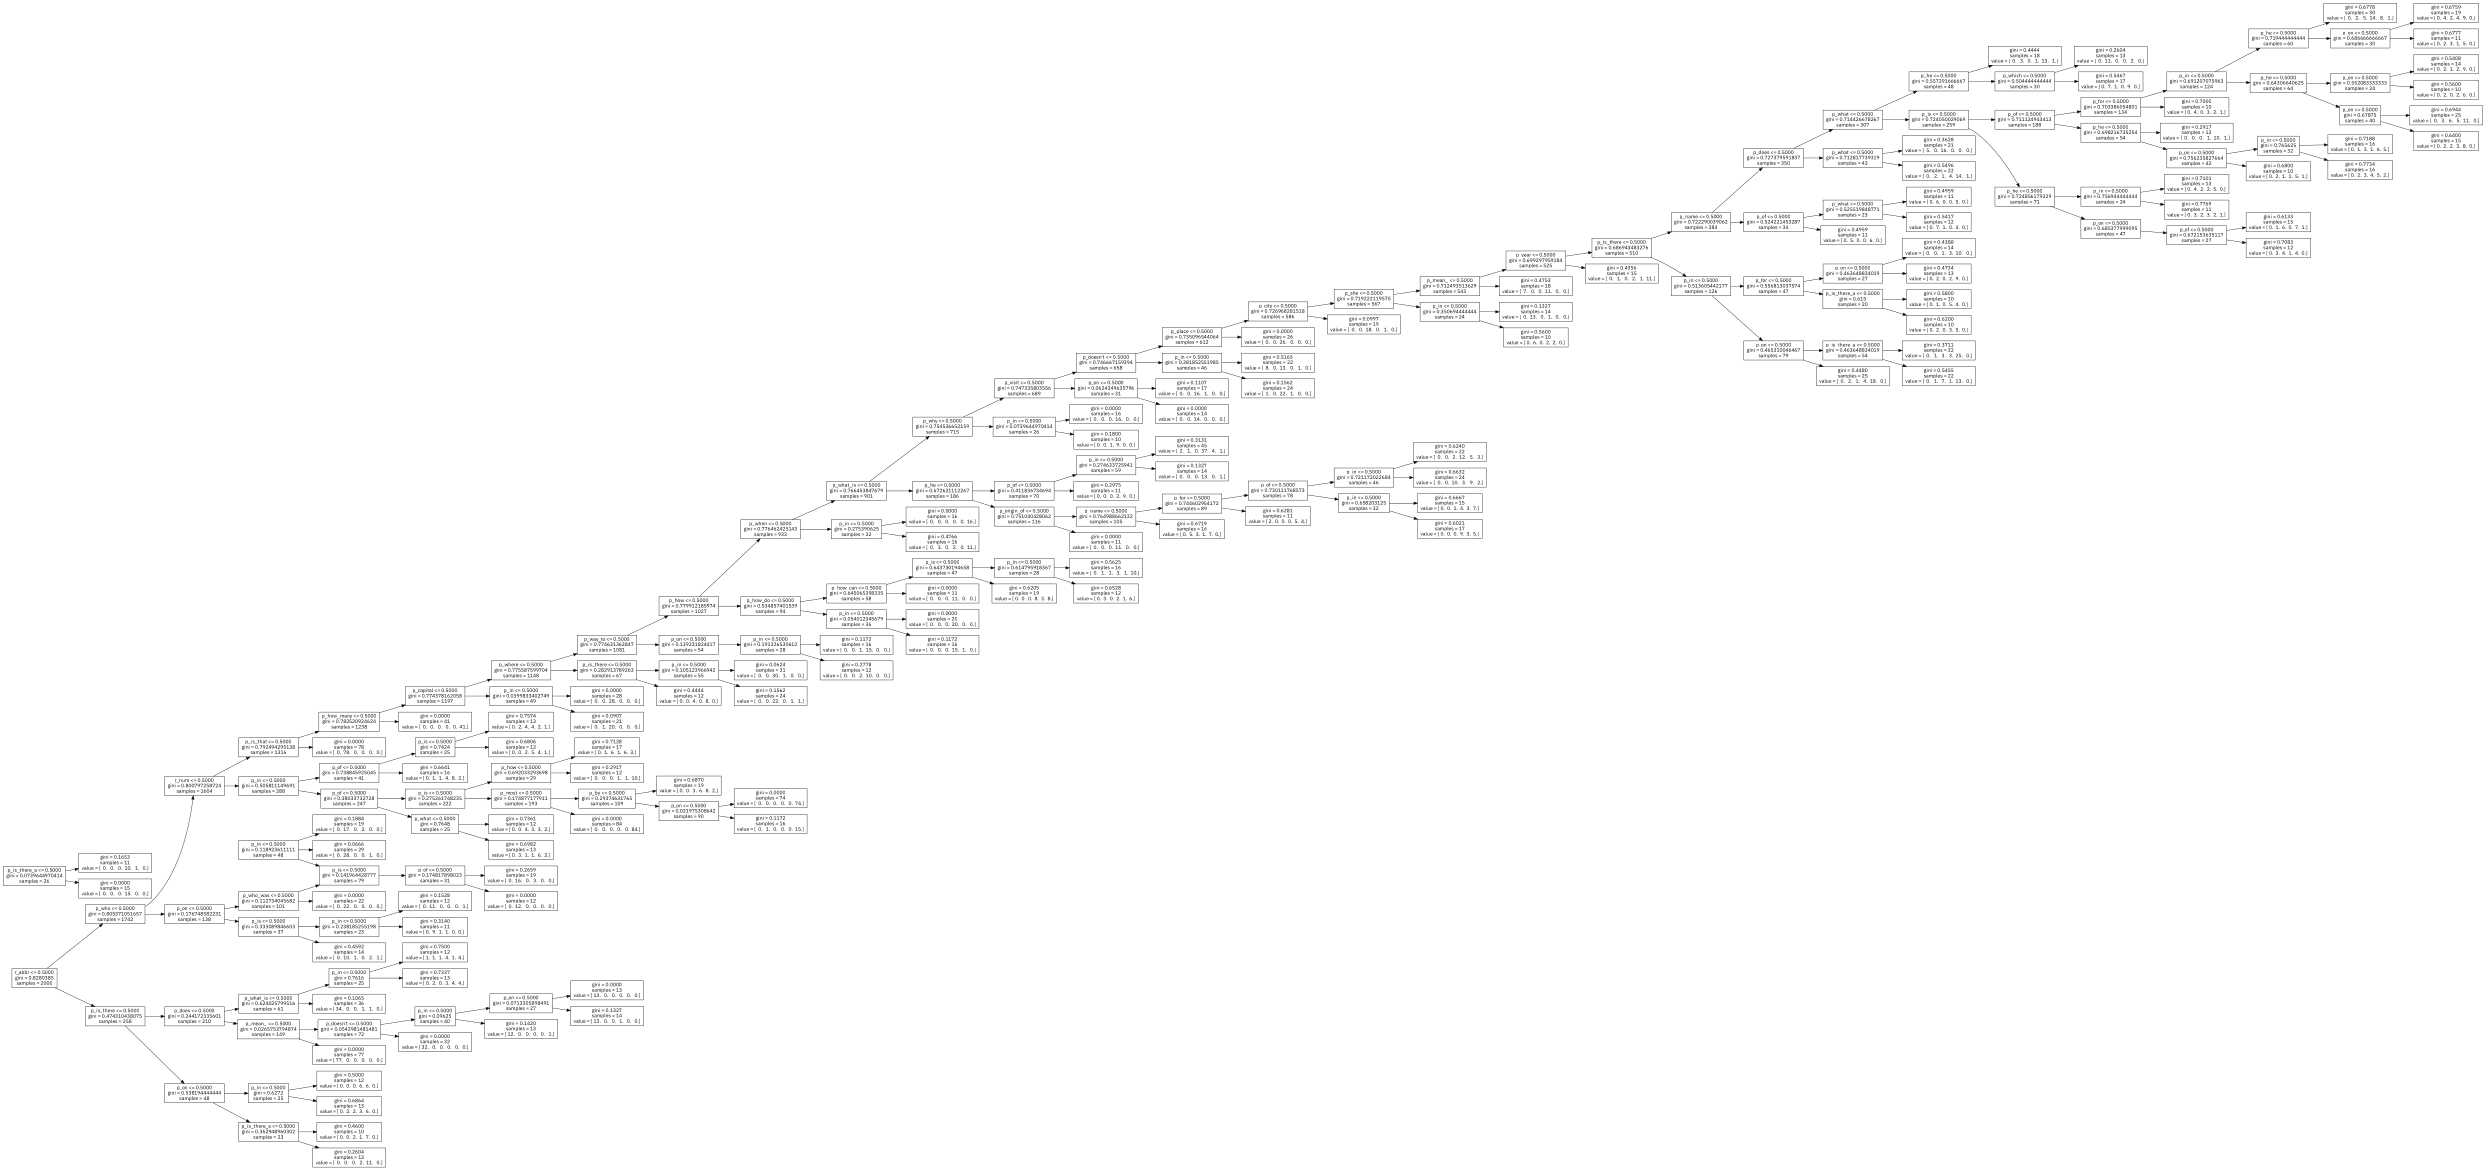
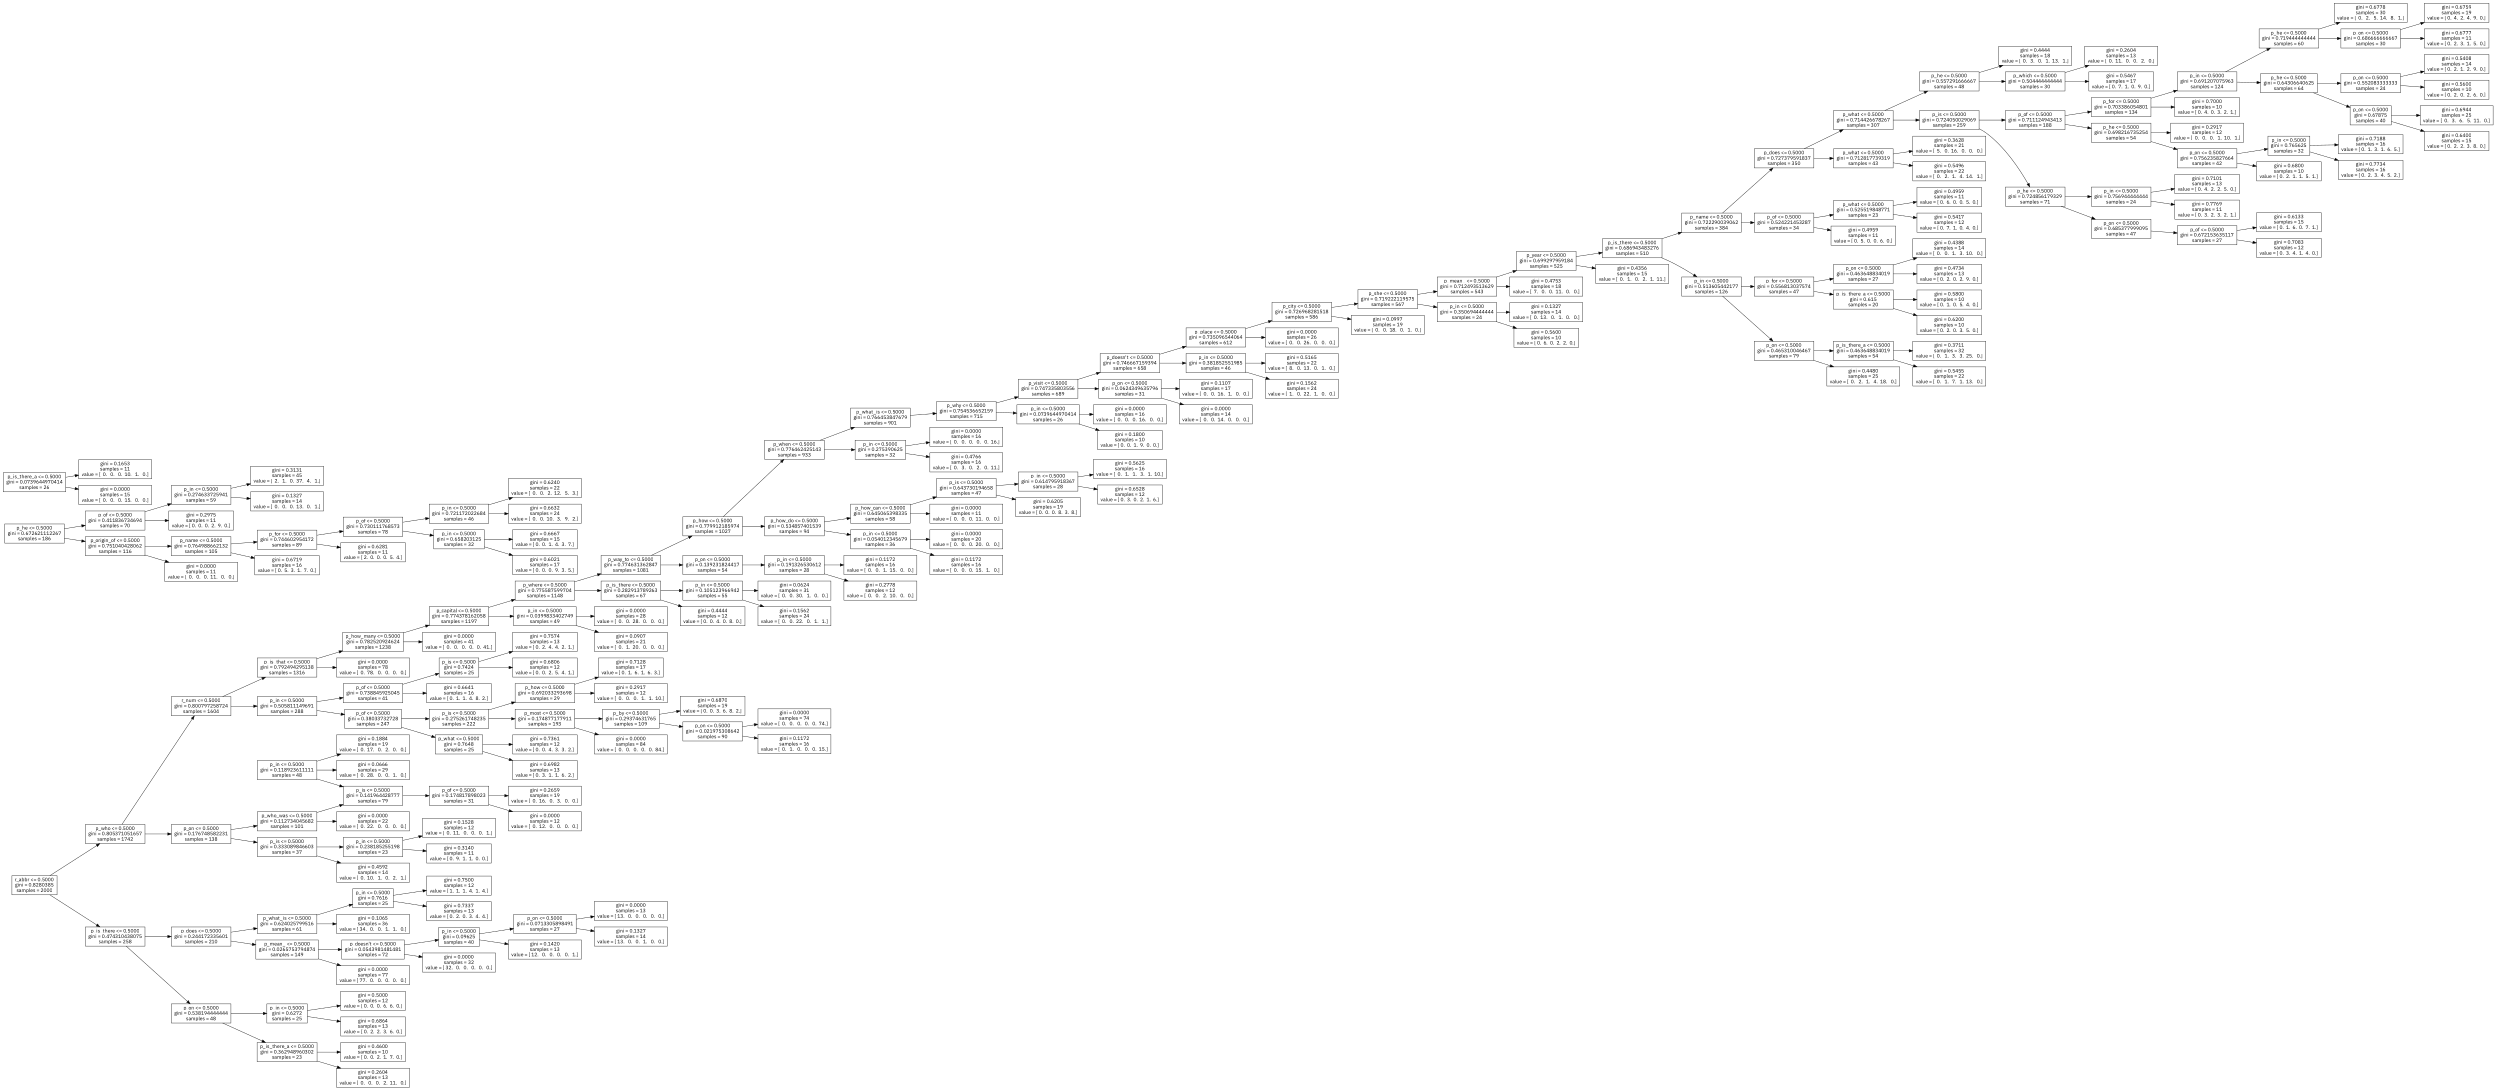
(898, 491) -> none
